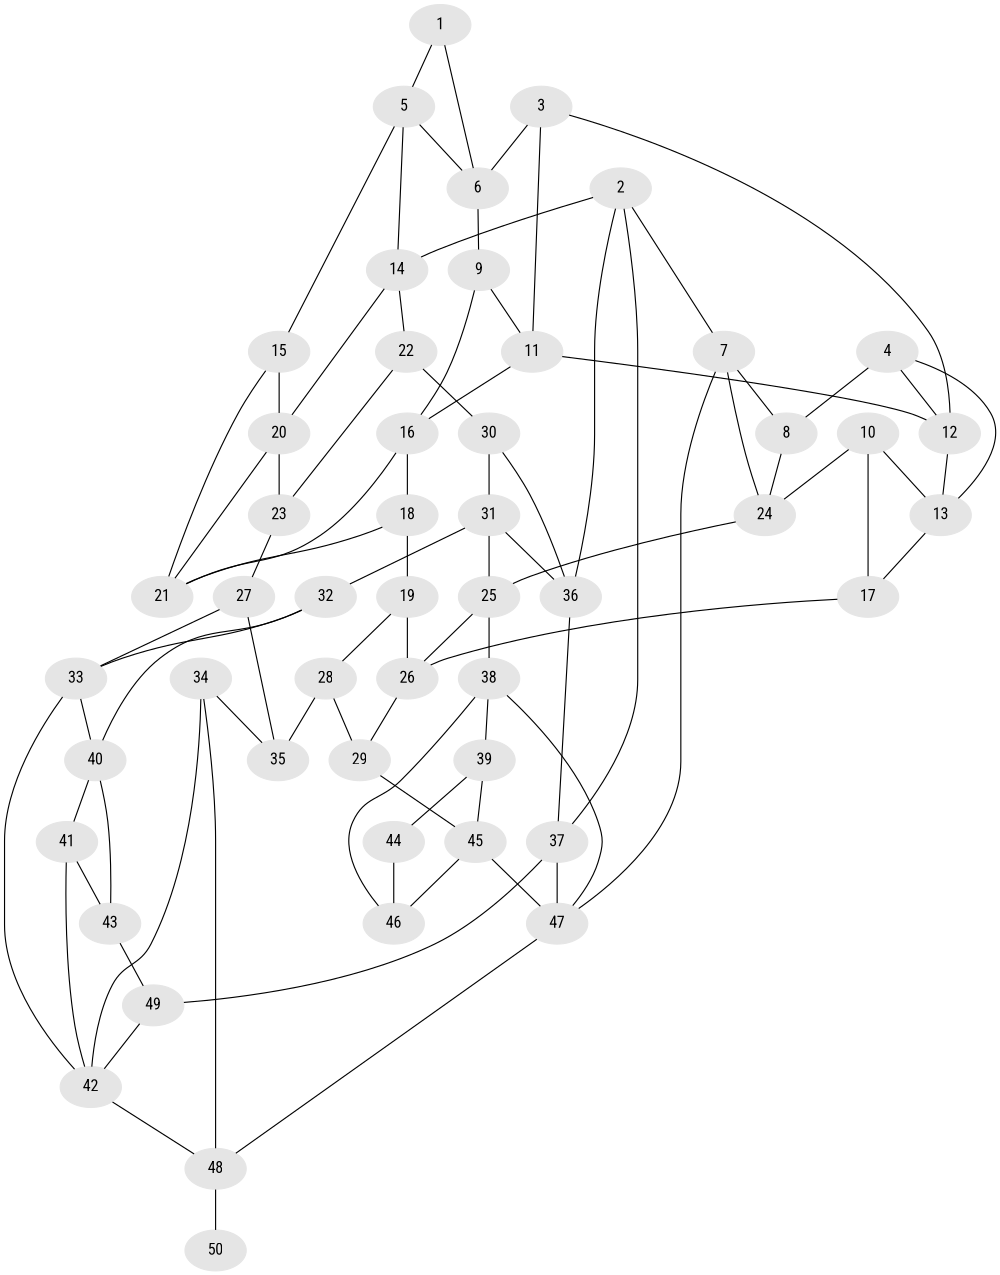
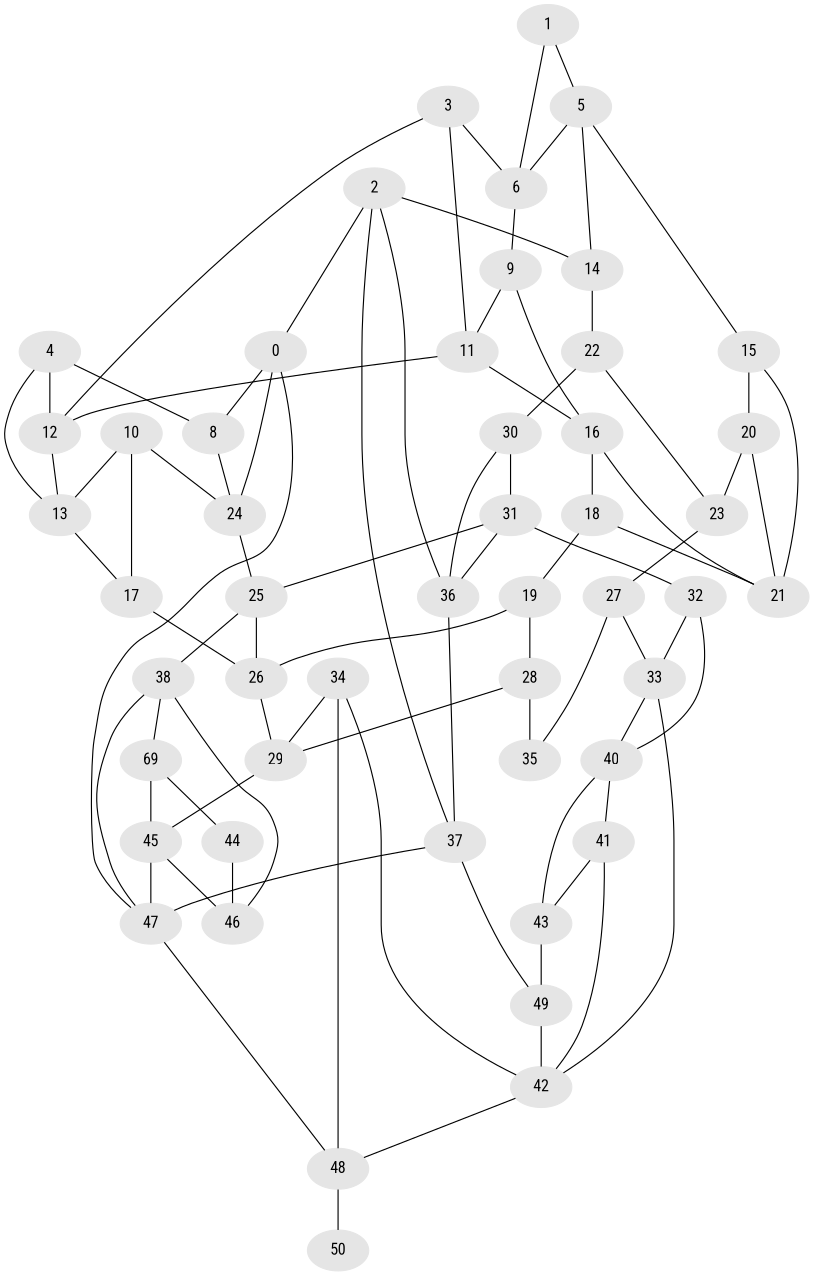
(338, 352) -> none
(724, 352) -> (276, 352)
(239, 719) -> (307, 719)
(485, 760) -> (151, 760)
